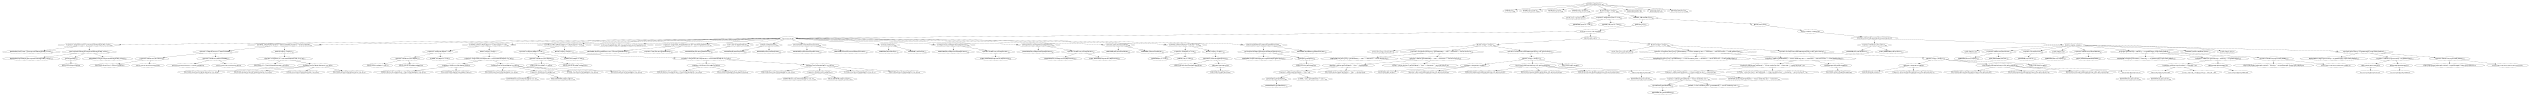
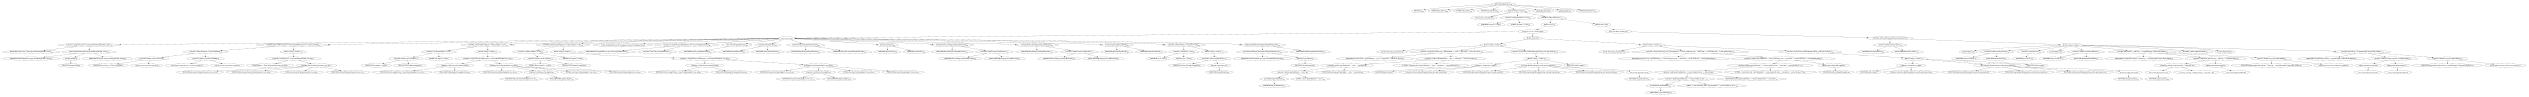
none -> (960, 59)
